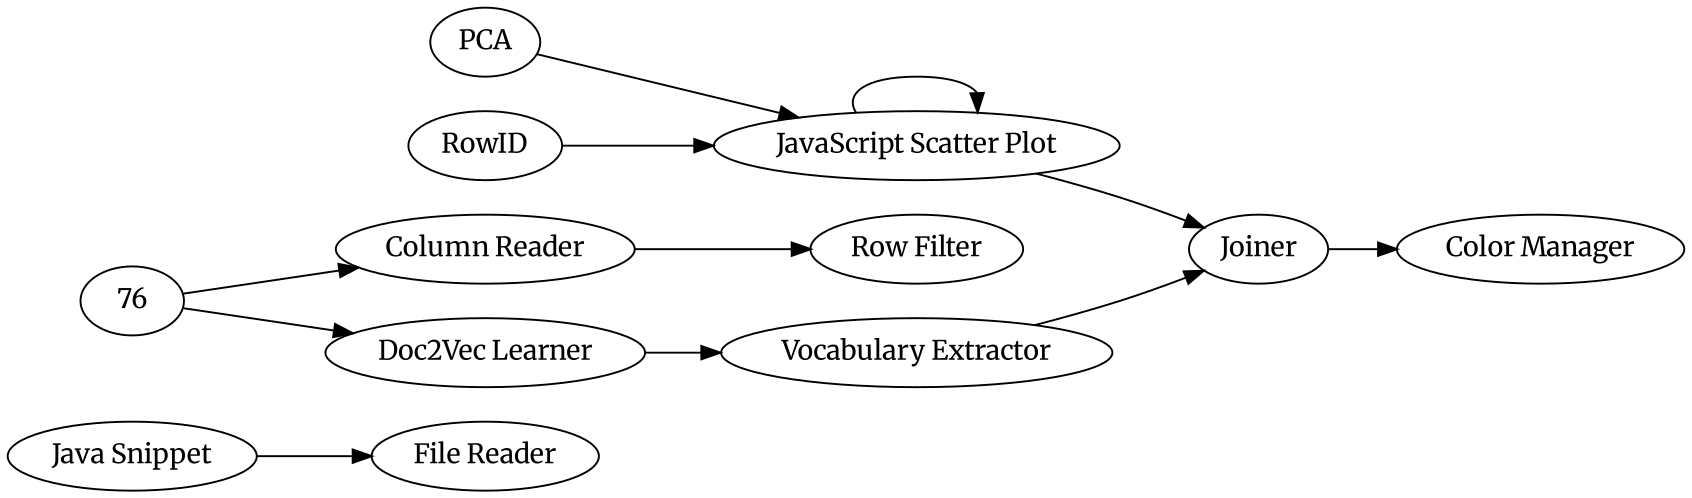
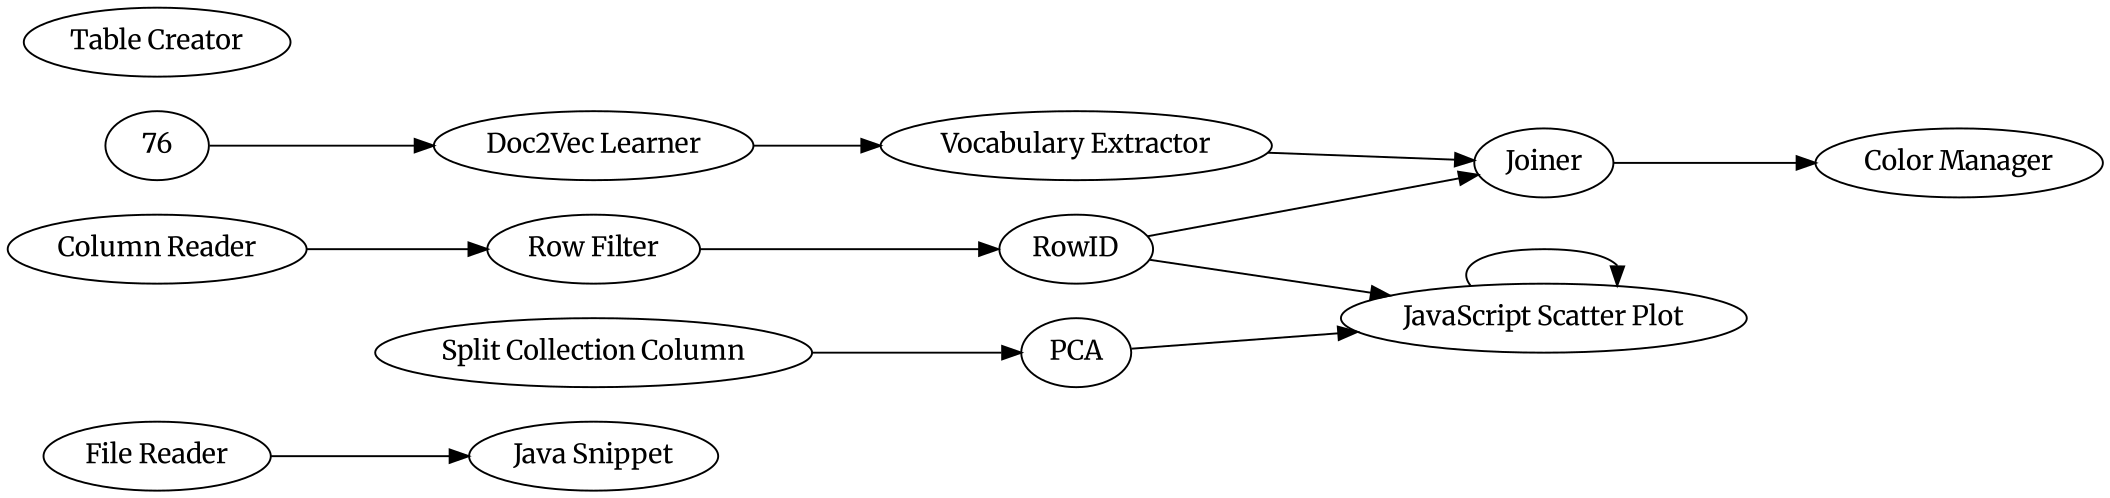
none -> (157, 42)
(1112, 195) -> (1304, 207)
none -> (840, 249)
(261, 282) -> none
none -> (594, 353)
(305, 456) -> (360, 456)
